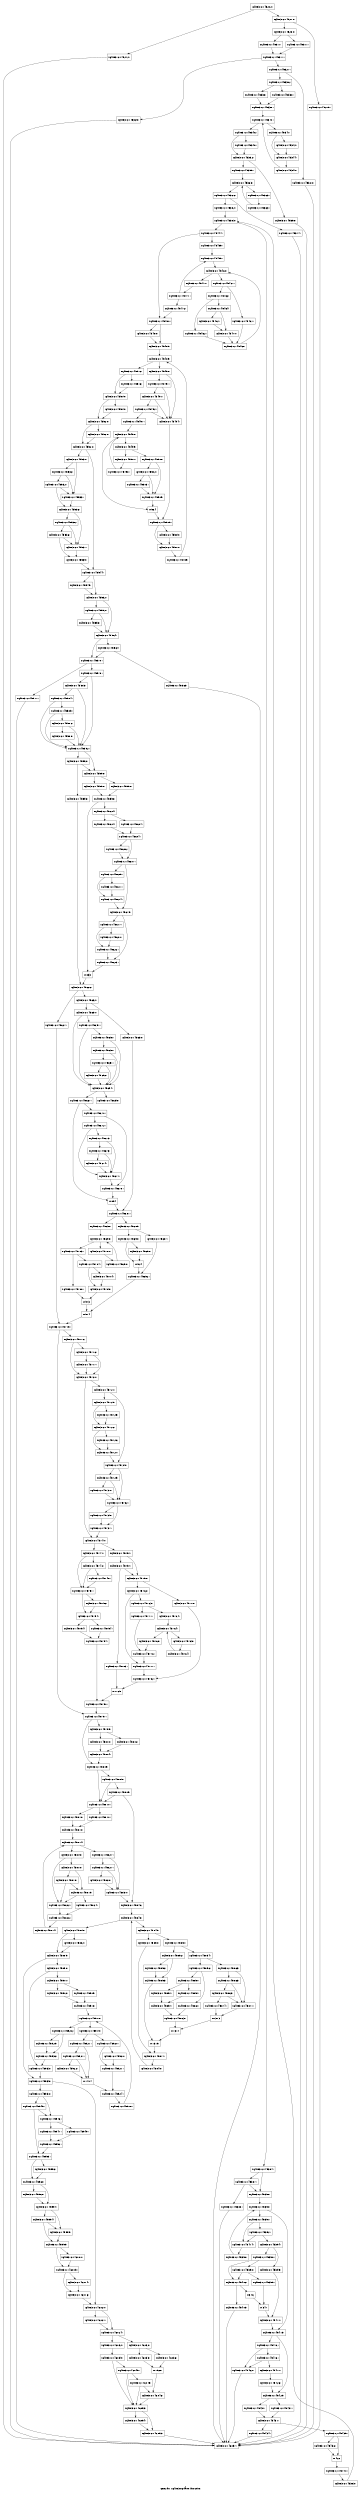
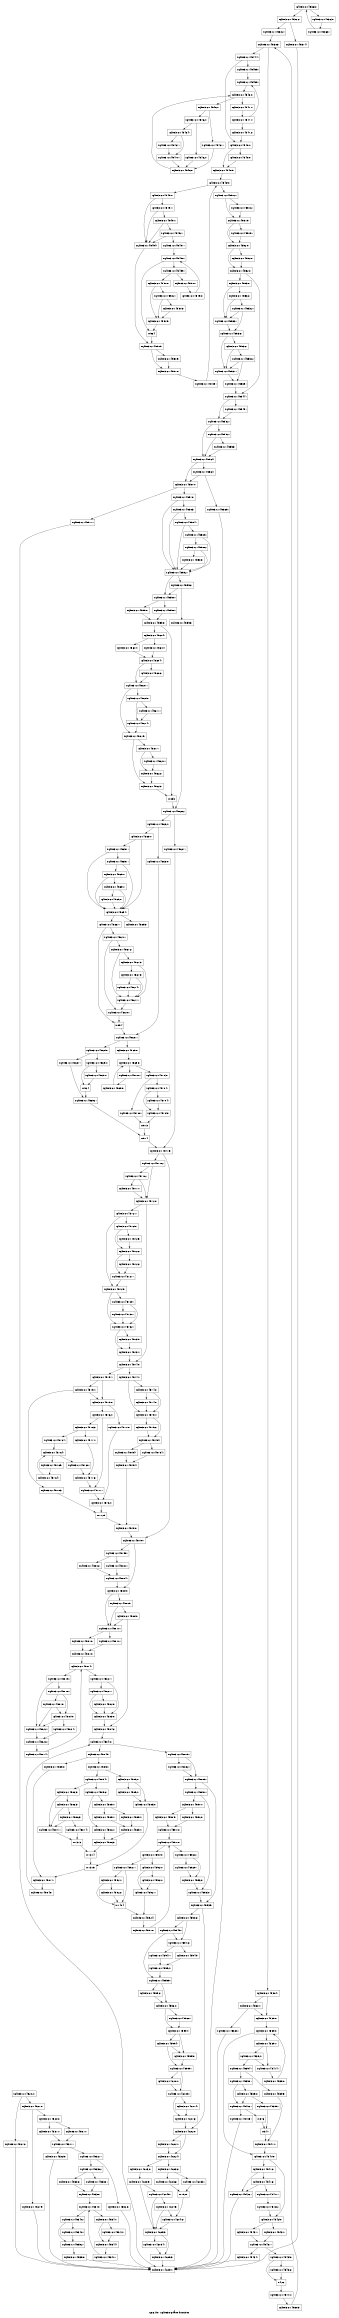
(243, 170) -> none
